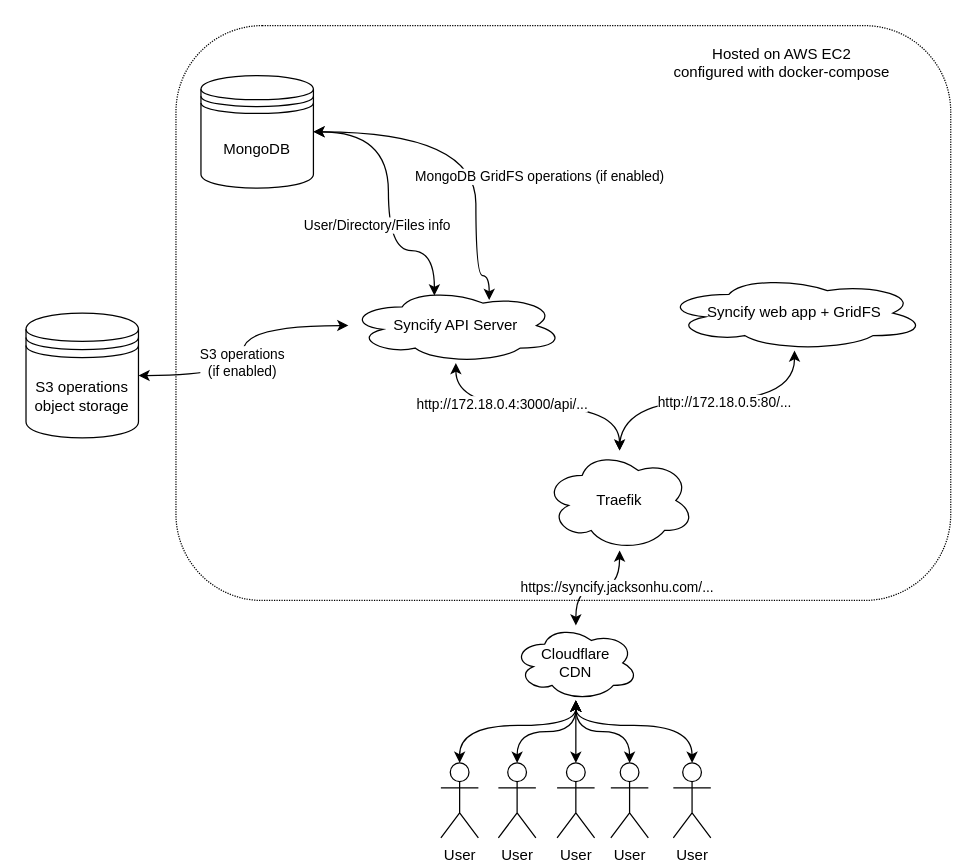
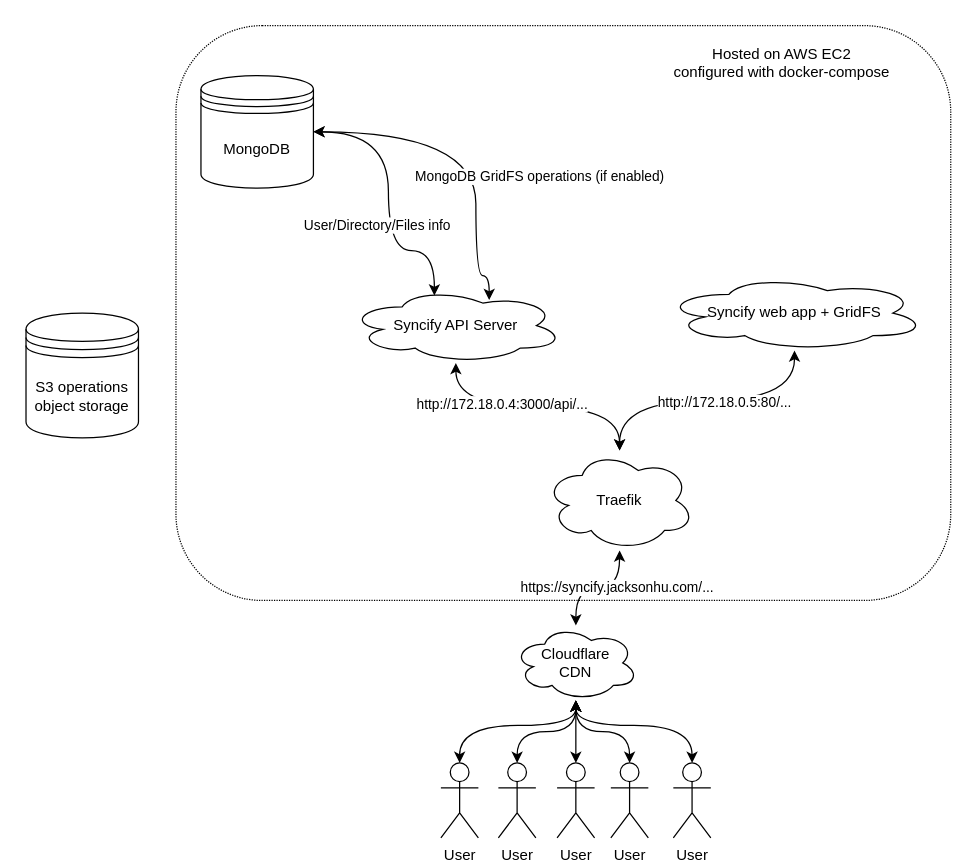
(282, 329) -> none
(635, 416) -> (634, 415)
